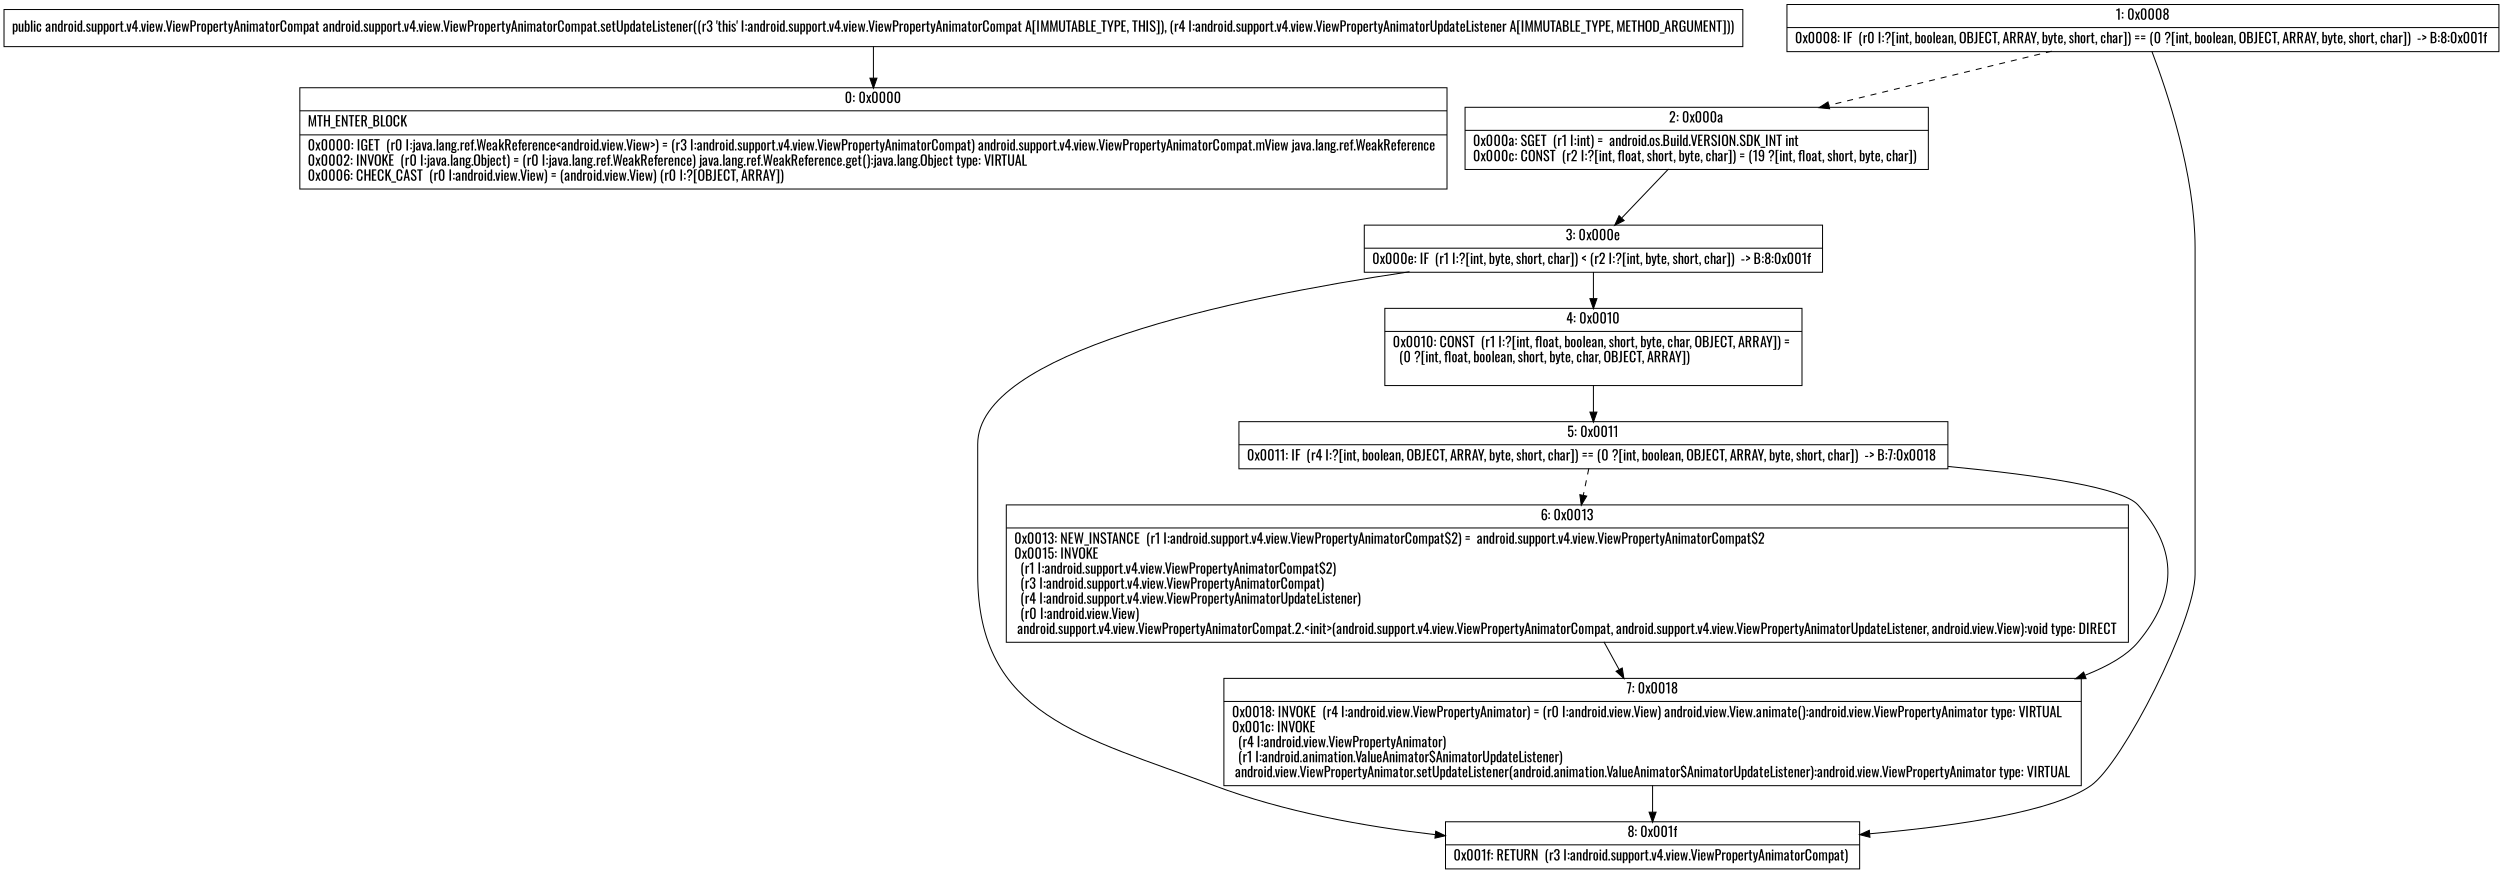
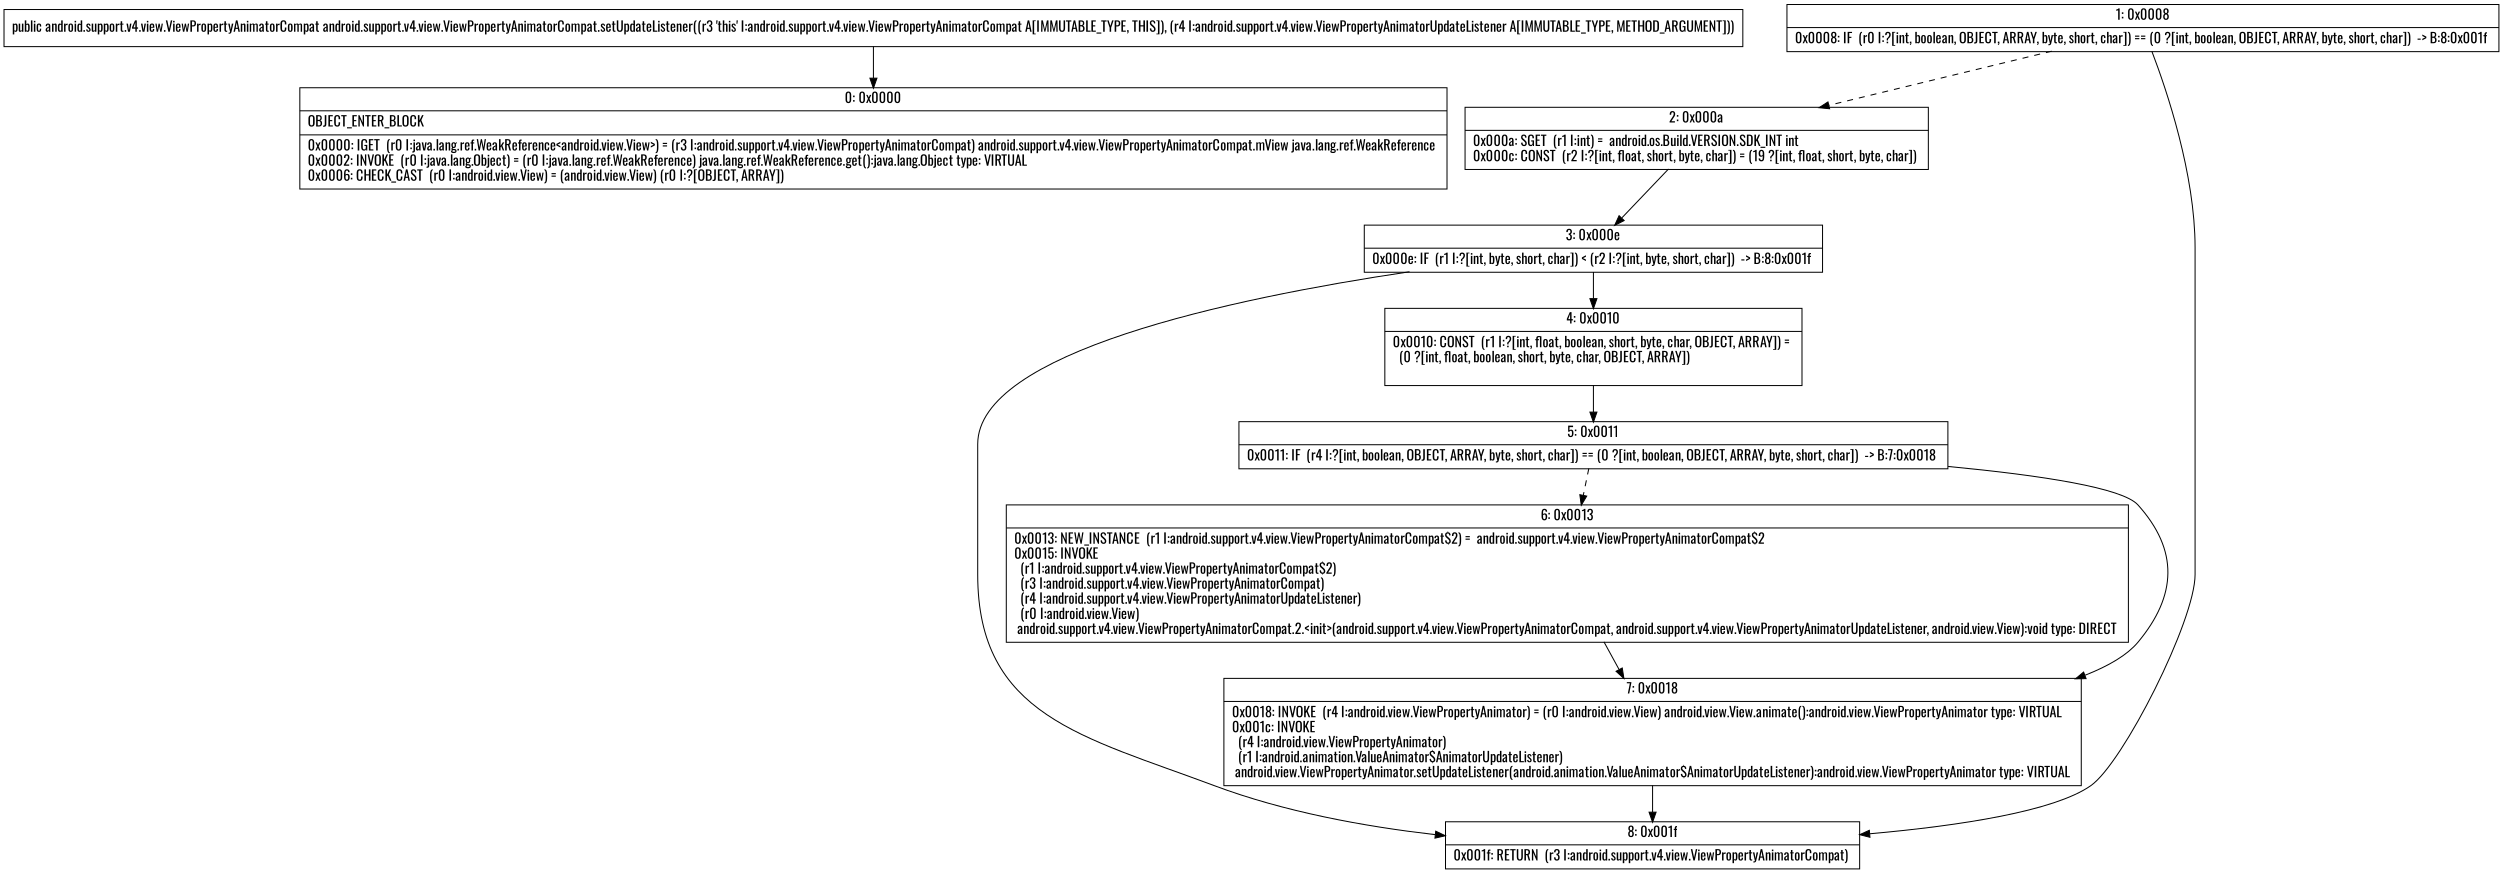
(358, 122) -> (366, 122)
